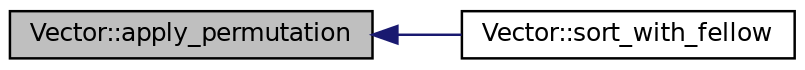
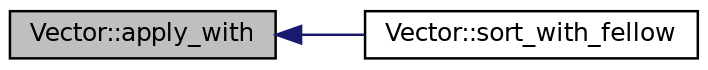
(191, 35) -> (143, 35)
